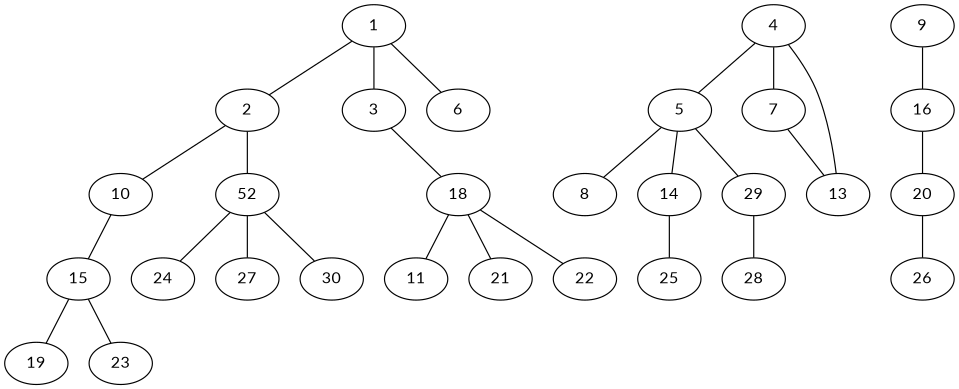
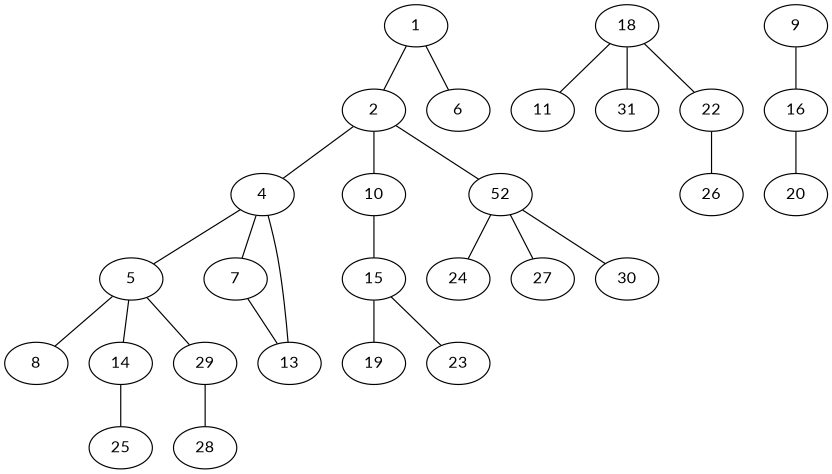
(374, 110) -> none
none -> (318, 152)
(923, 237) -> (712, 153)
(501, 279) -> (627, 110)
